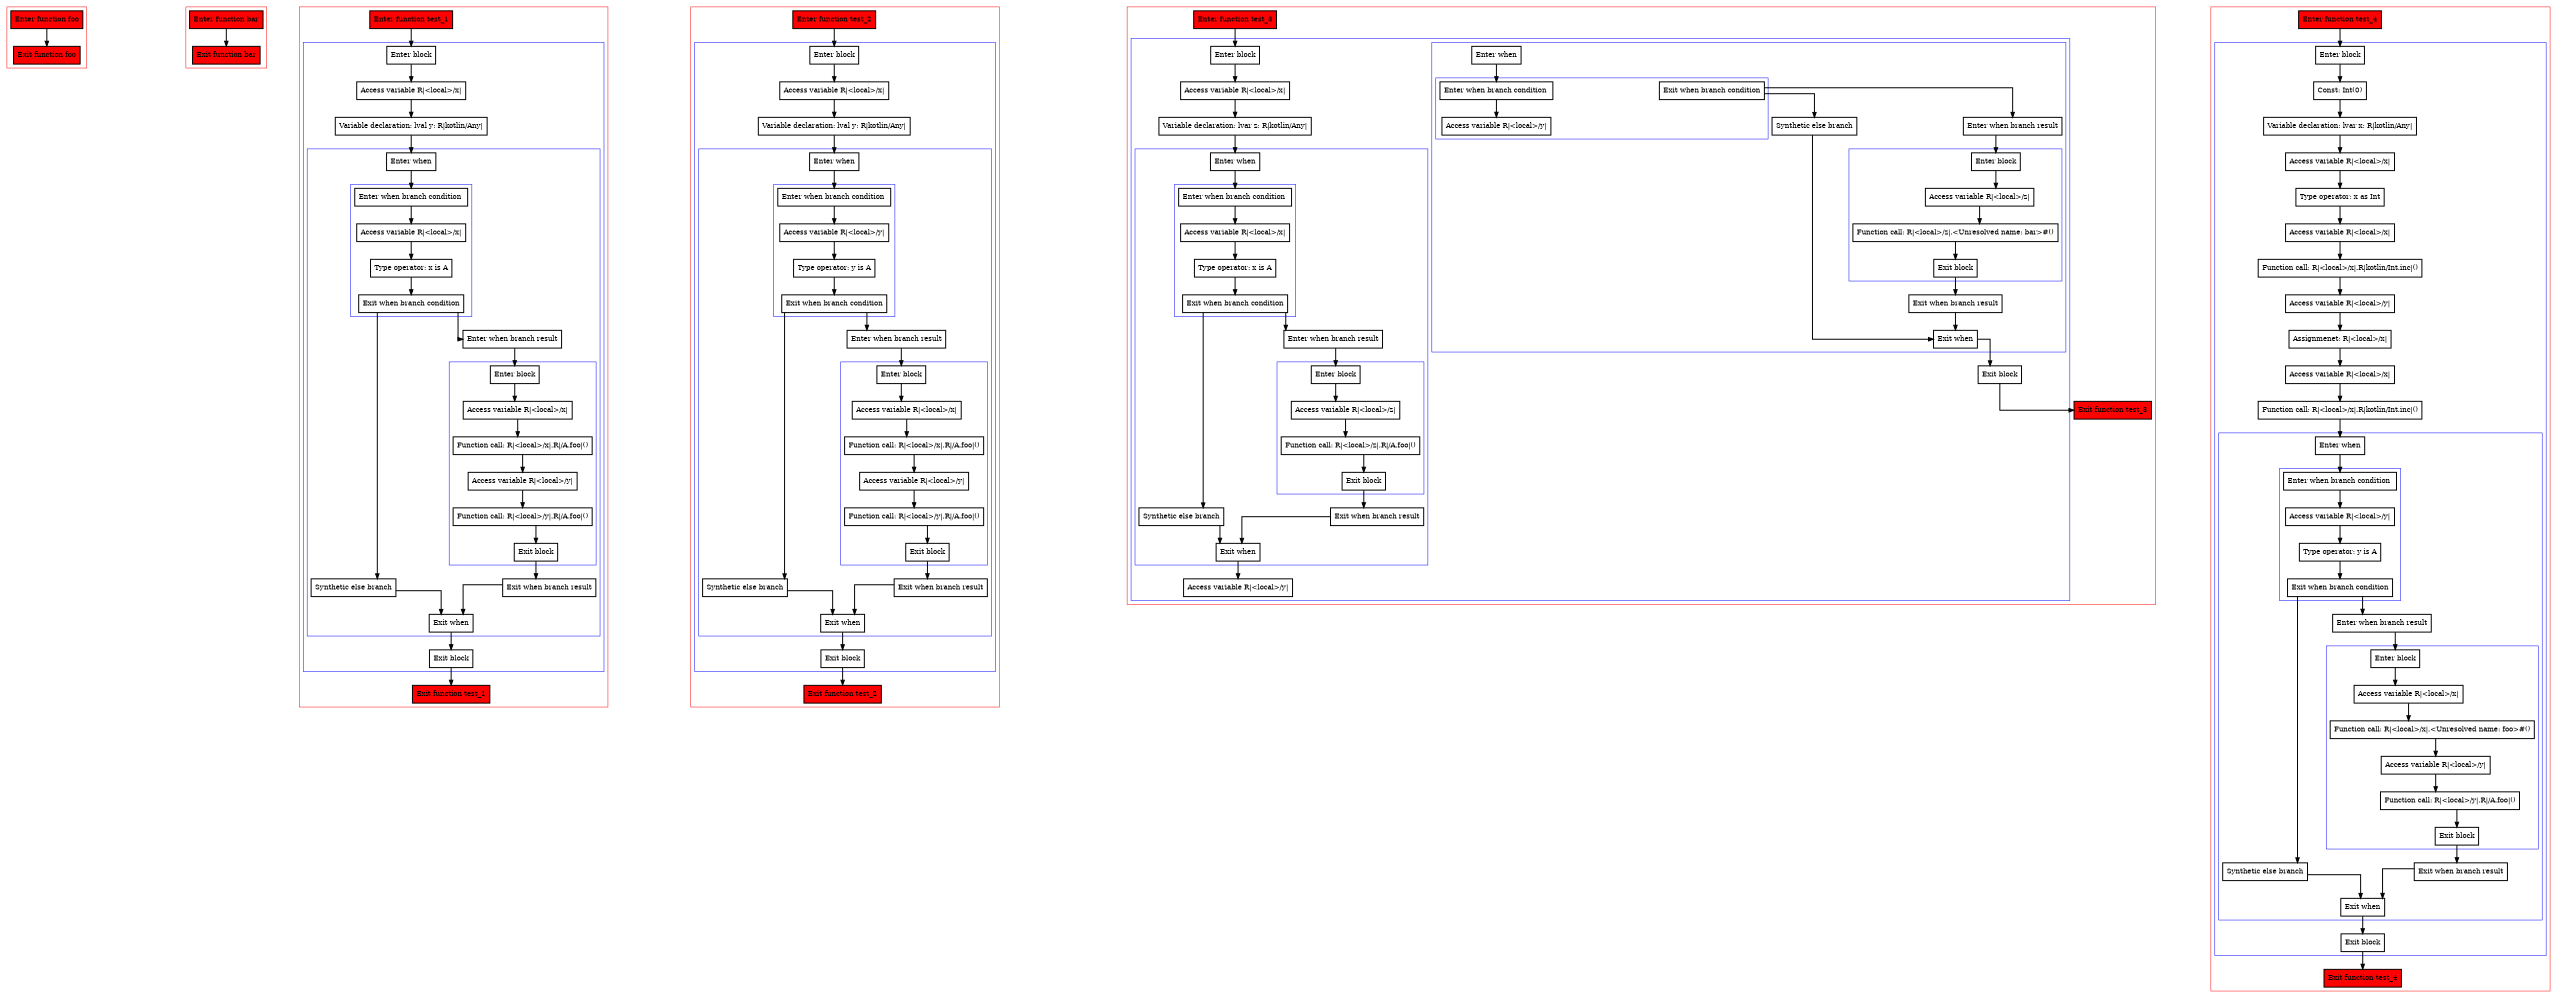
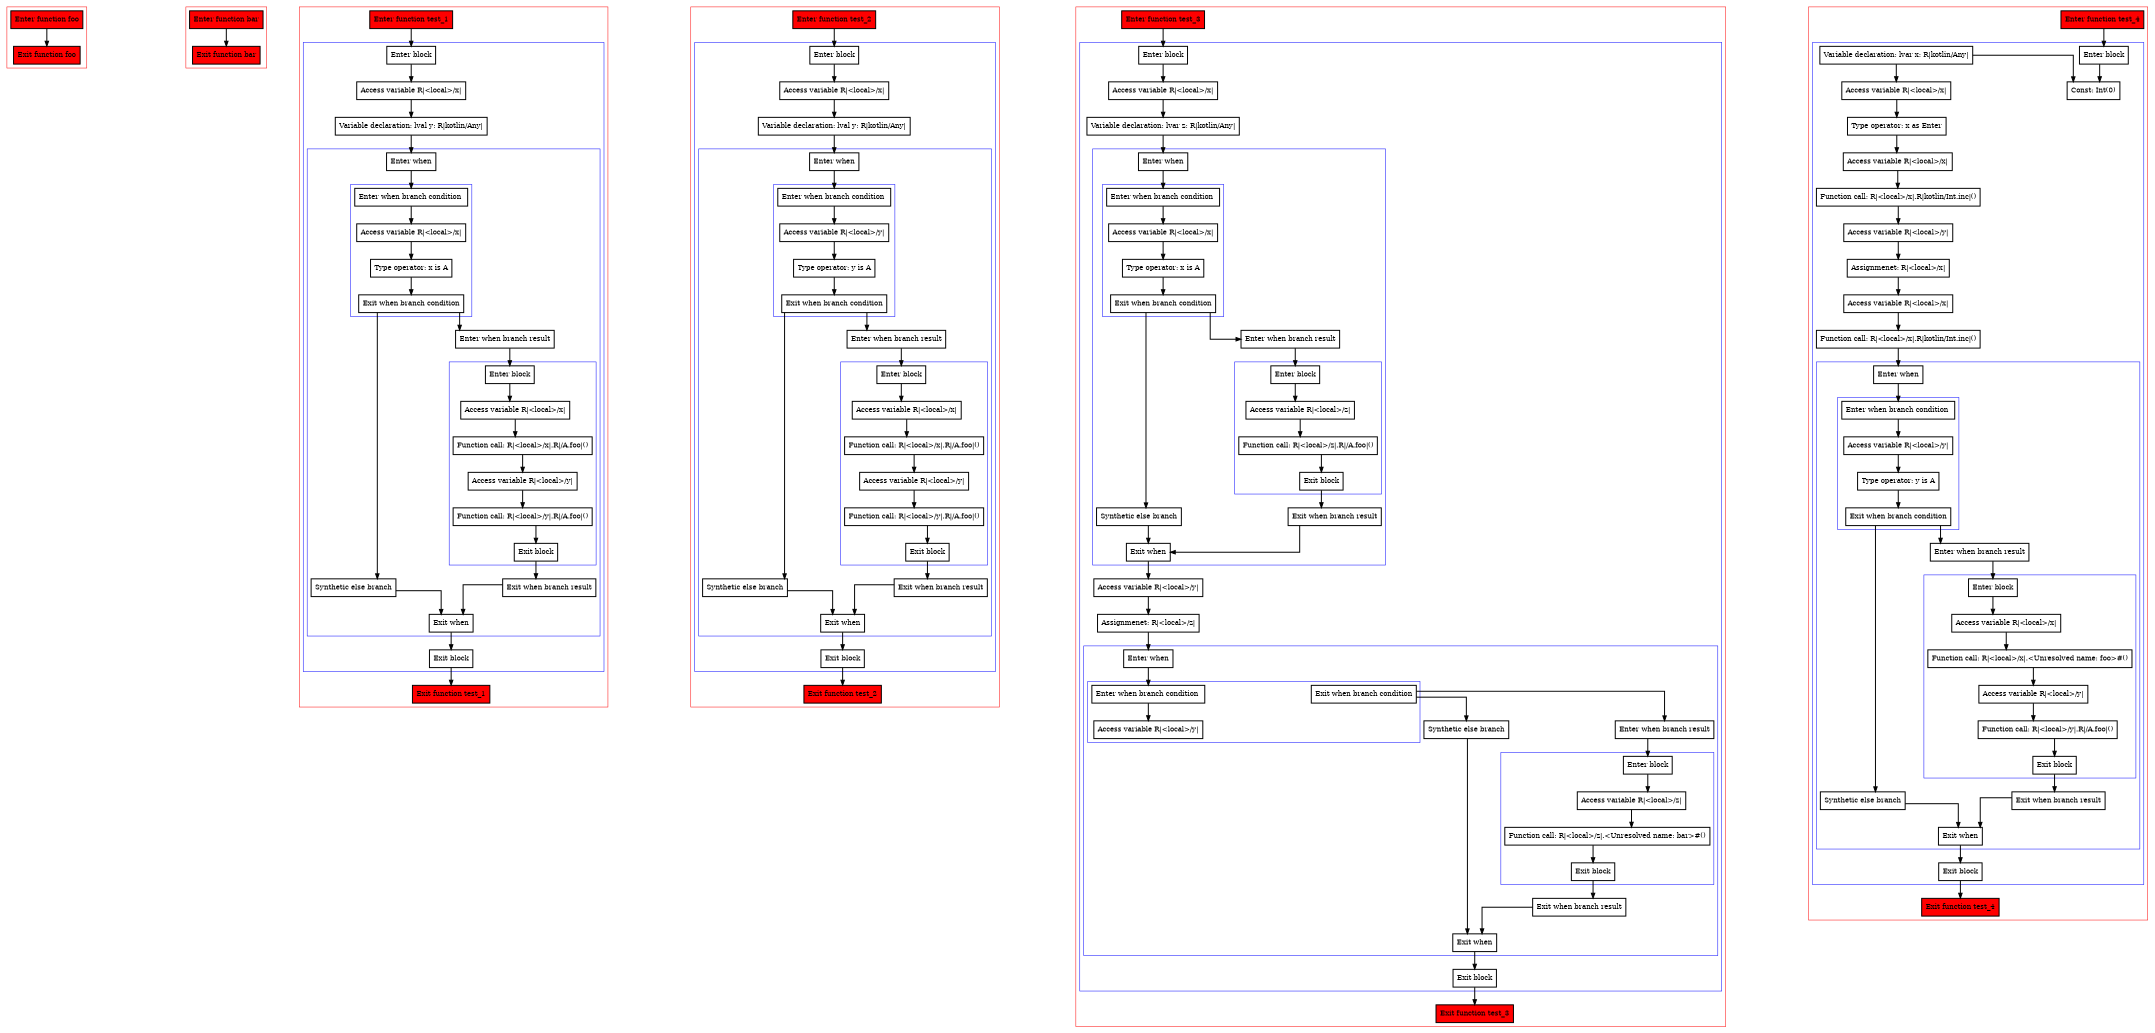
(2340, 106) -> (2034, 55)
(2340, 197) -> (1897, 126)
none -> (1148, 623)
